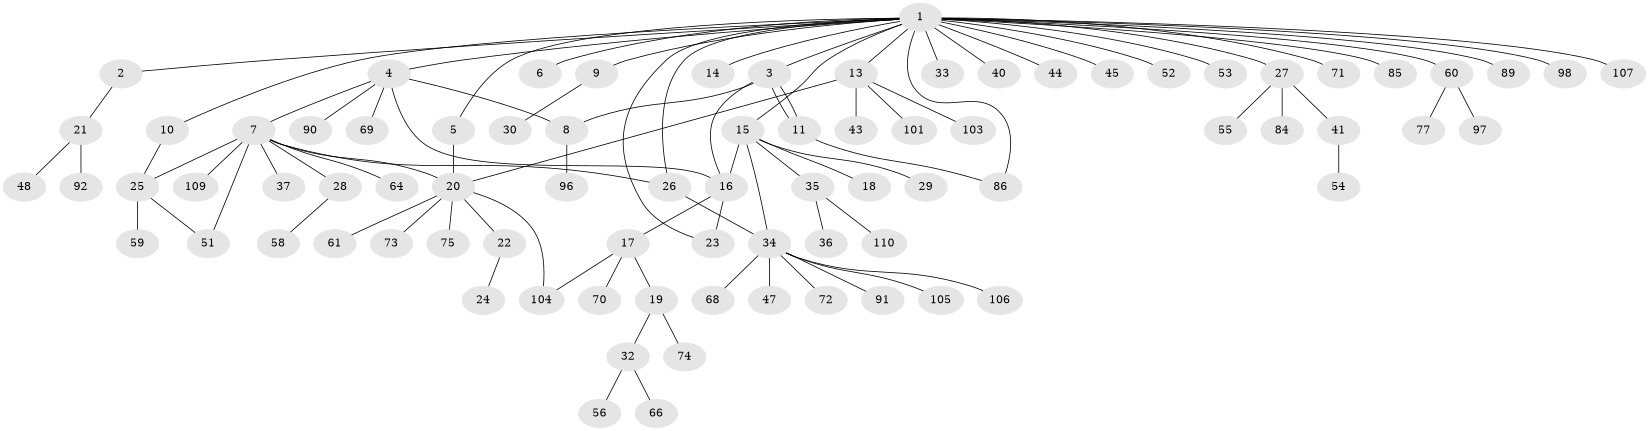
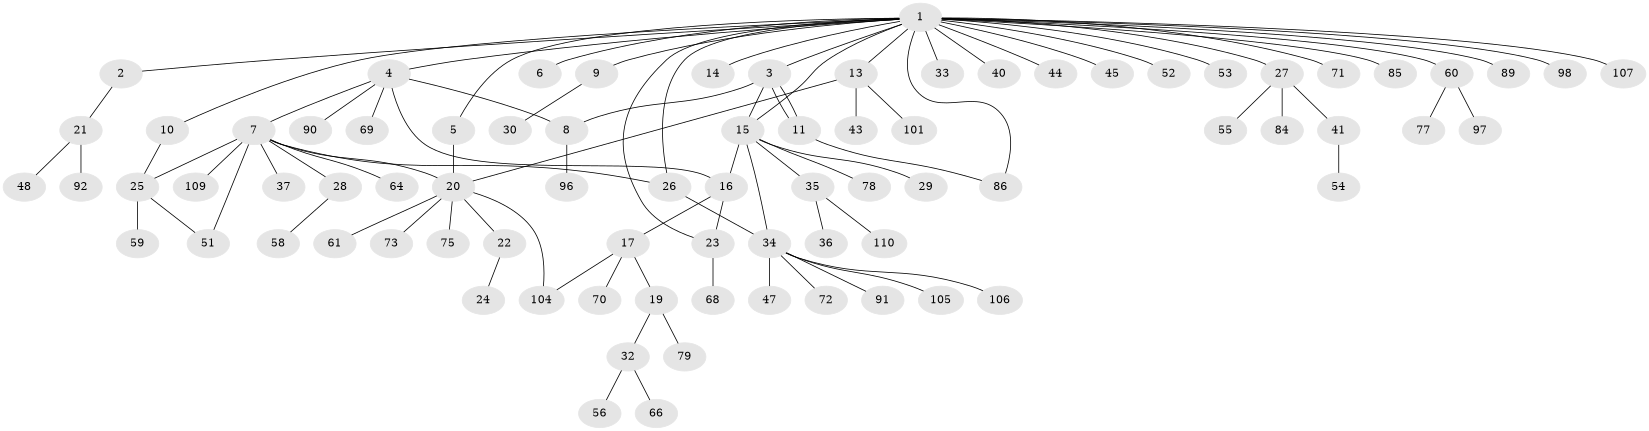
(713, 120) -> (759, 96)
(973, 130) -> none
(869, 187) -> (869, 187)
(741, 272) -> (713, 272)
(685, 357) -> (685, 357)
